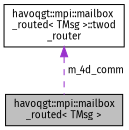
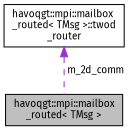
(94, 71) -> (94, 71)
